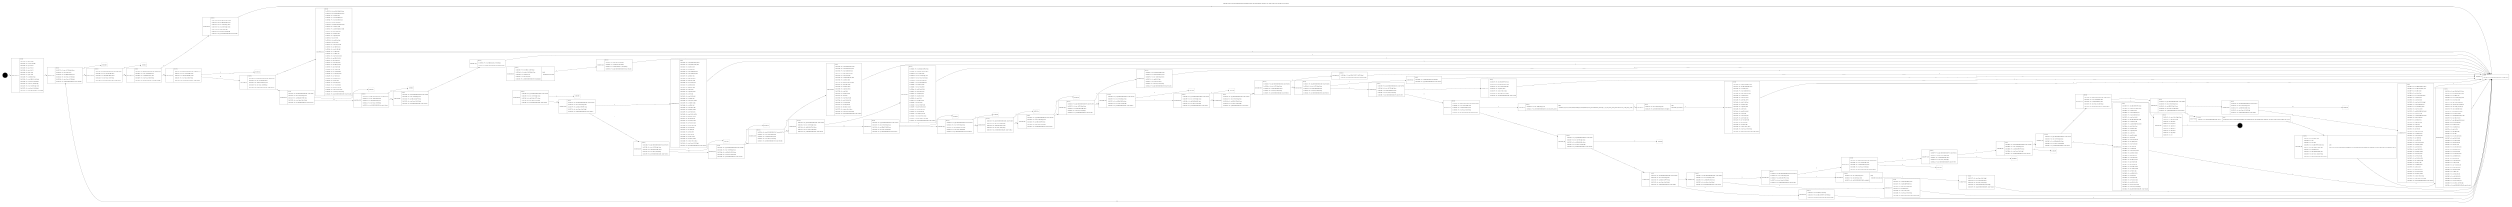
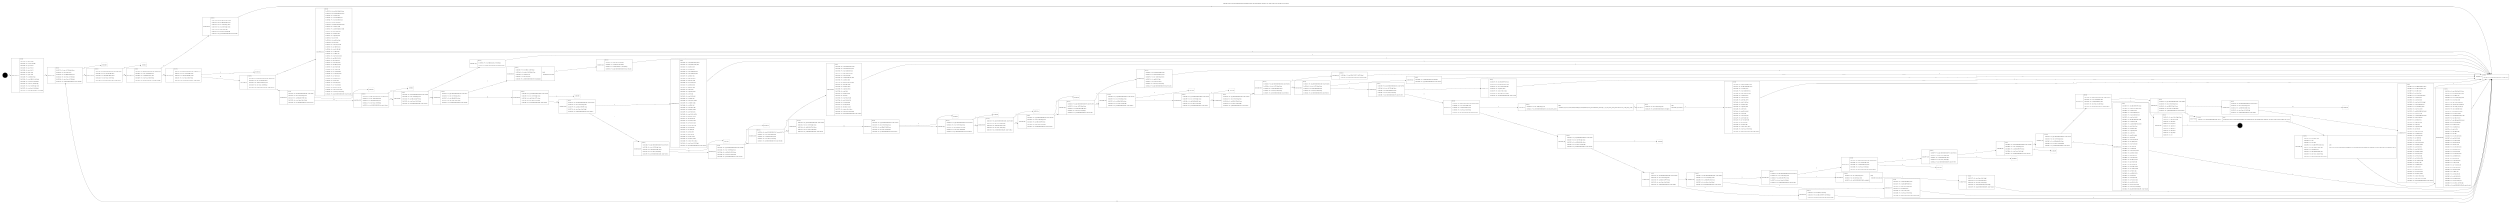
(918, 94) -> none
none -> (450, 98)
